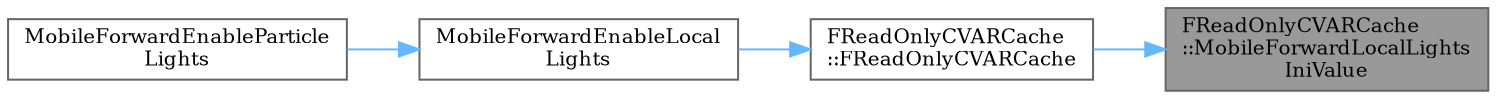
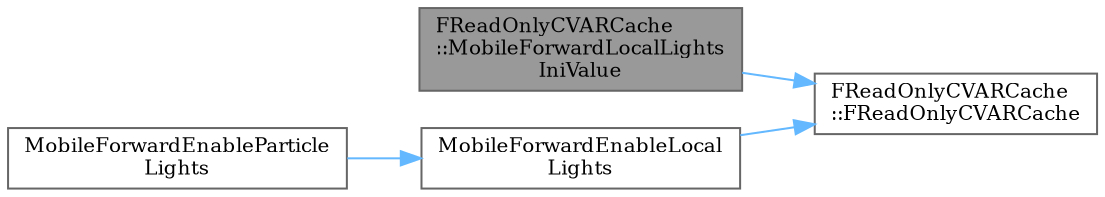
(1119, 49) -> (768, 77)
